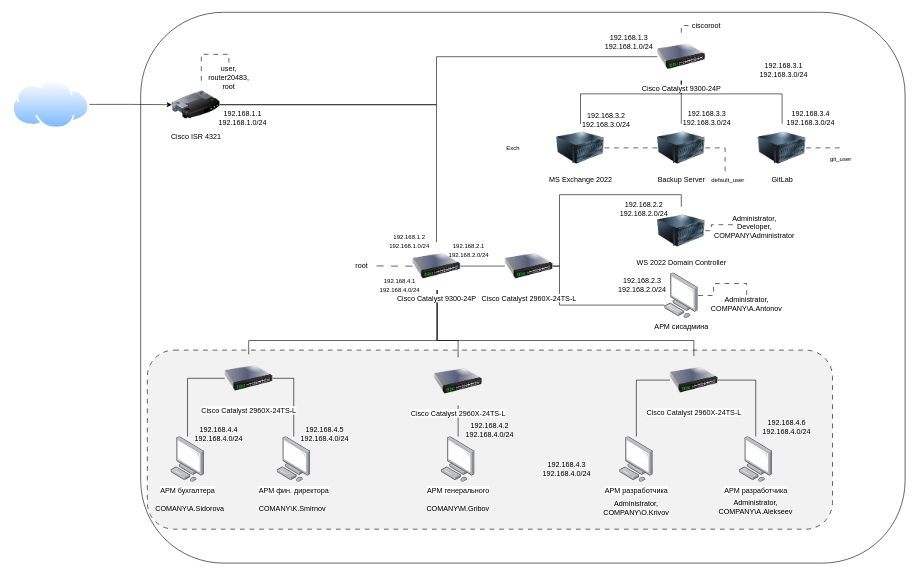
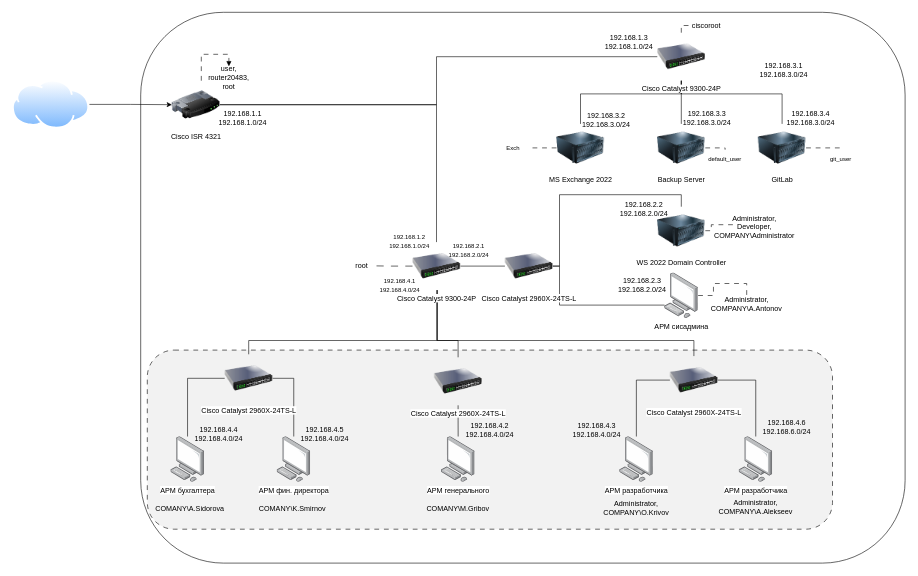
(229, 62) -> (229, 60)
(631, 148) -> (544, 148)
(728, 180) -> (725, 159)
(787, 428) -> (787, 428)
(567, 470) -> (597, 431)
